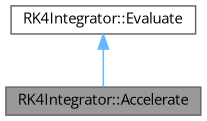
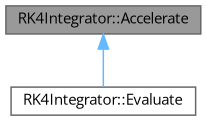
(103, 68) -> (103, 68)
